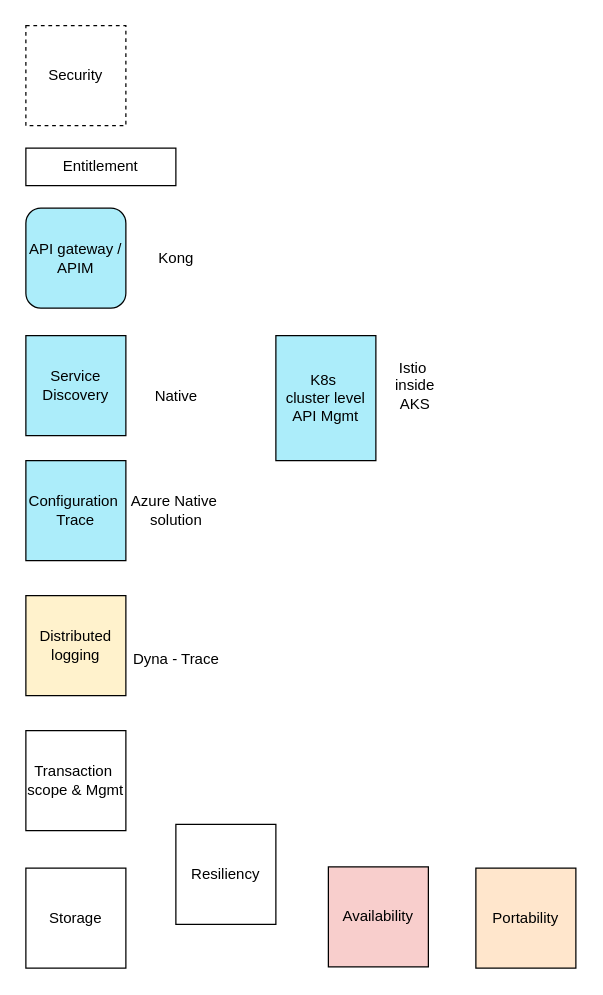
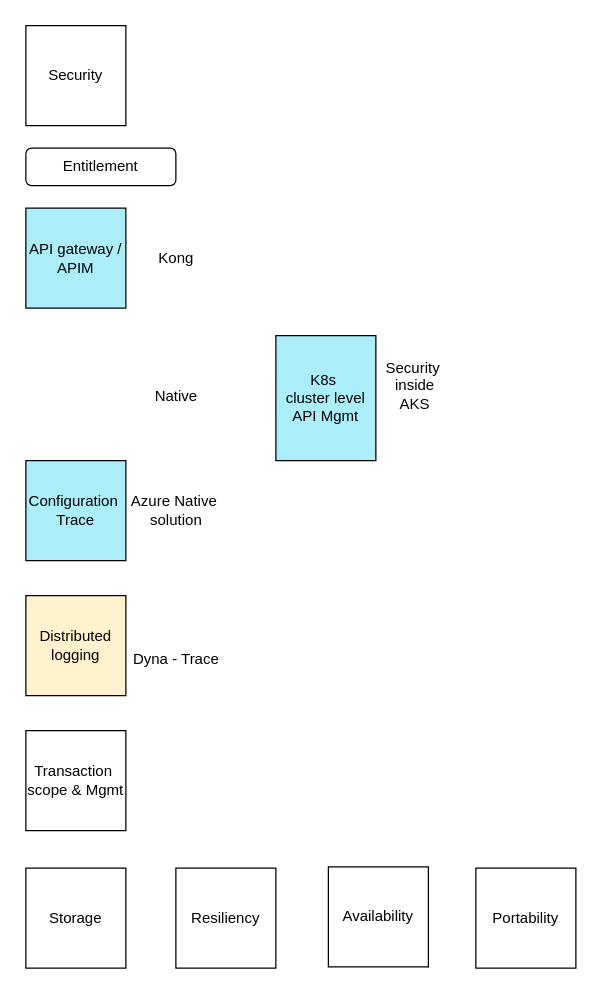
(76, 76) -> (76, 76)
(101, 167) -> (101, 167)
(76, 258) -> (76, 258)
(76, 386) -> none
(415, 386) -> (415, 386)
(226, 874) -> (226, 918)
(378, 917) -> (378, 917)
(526, 918) -> (526, 918)
